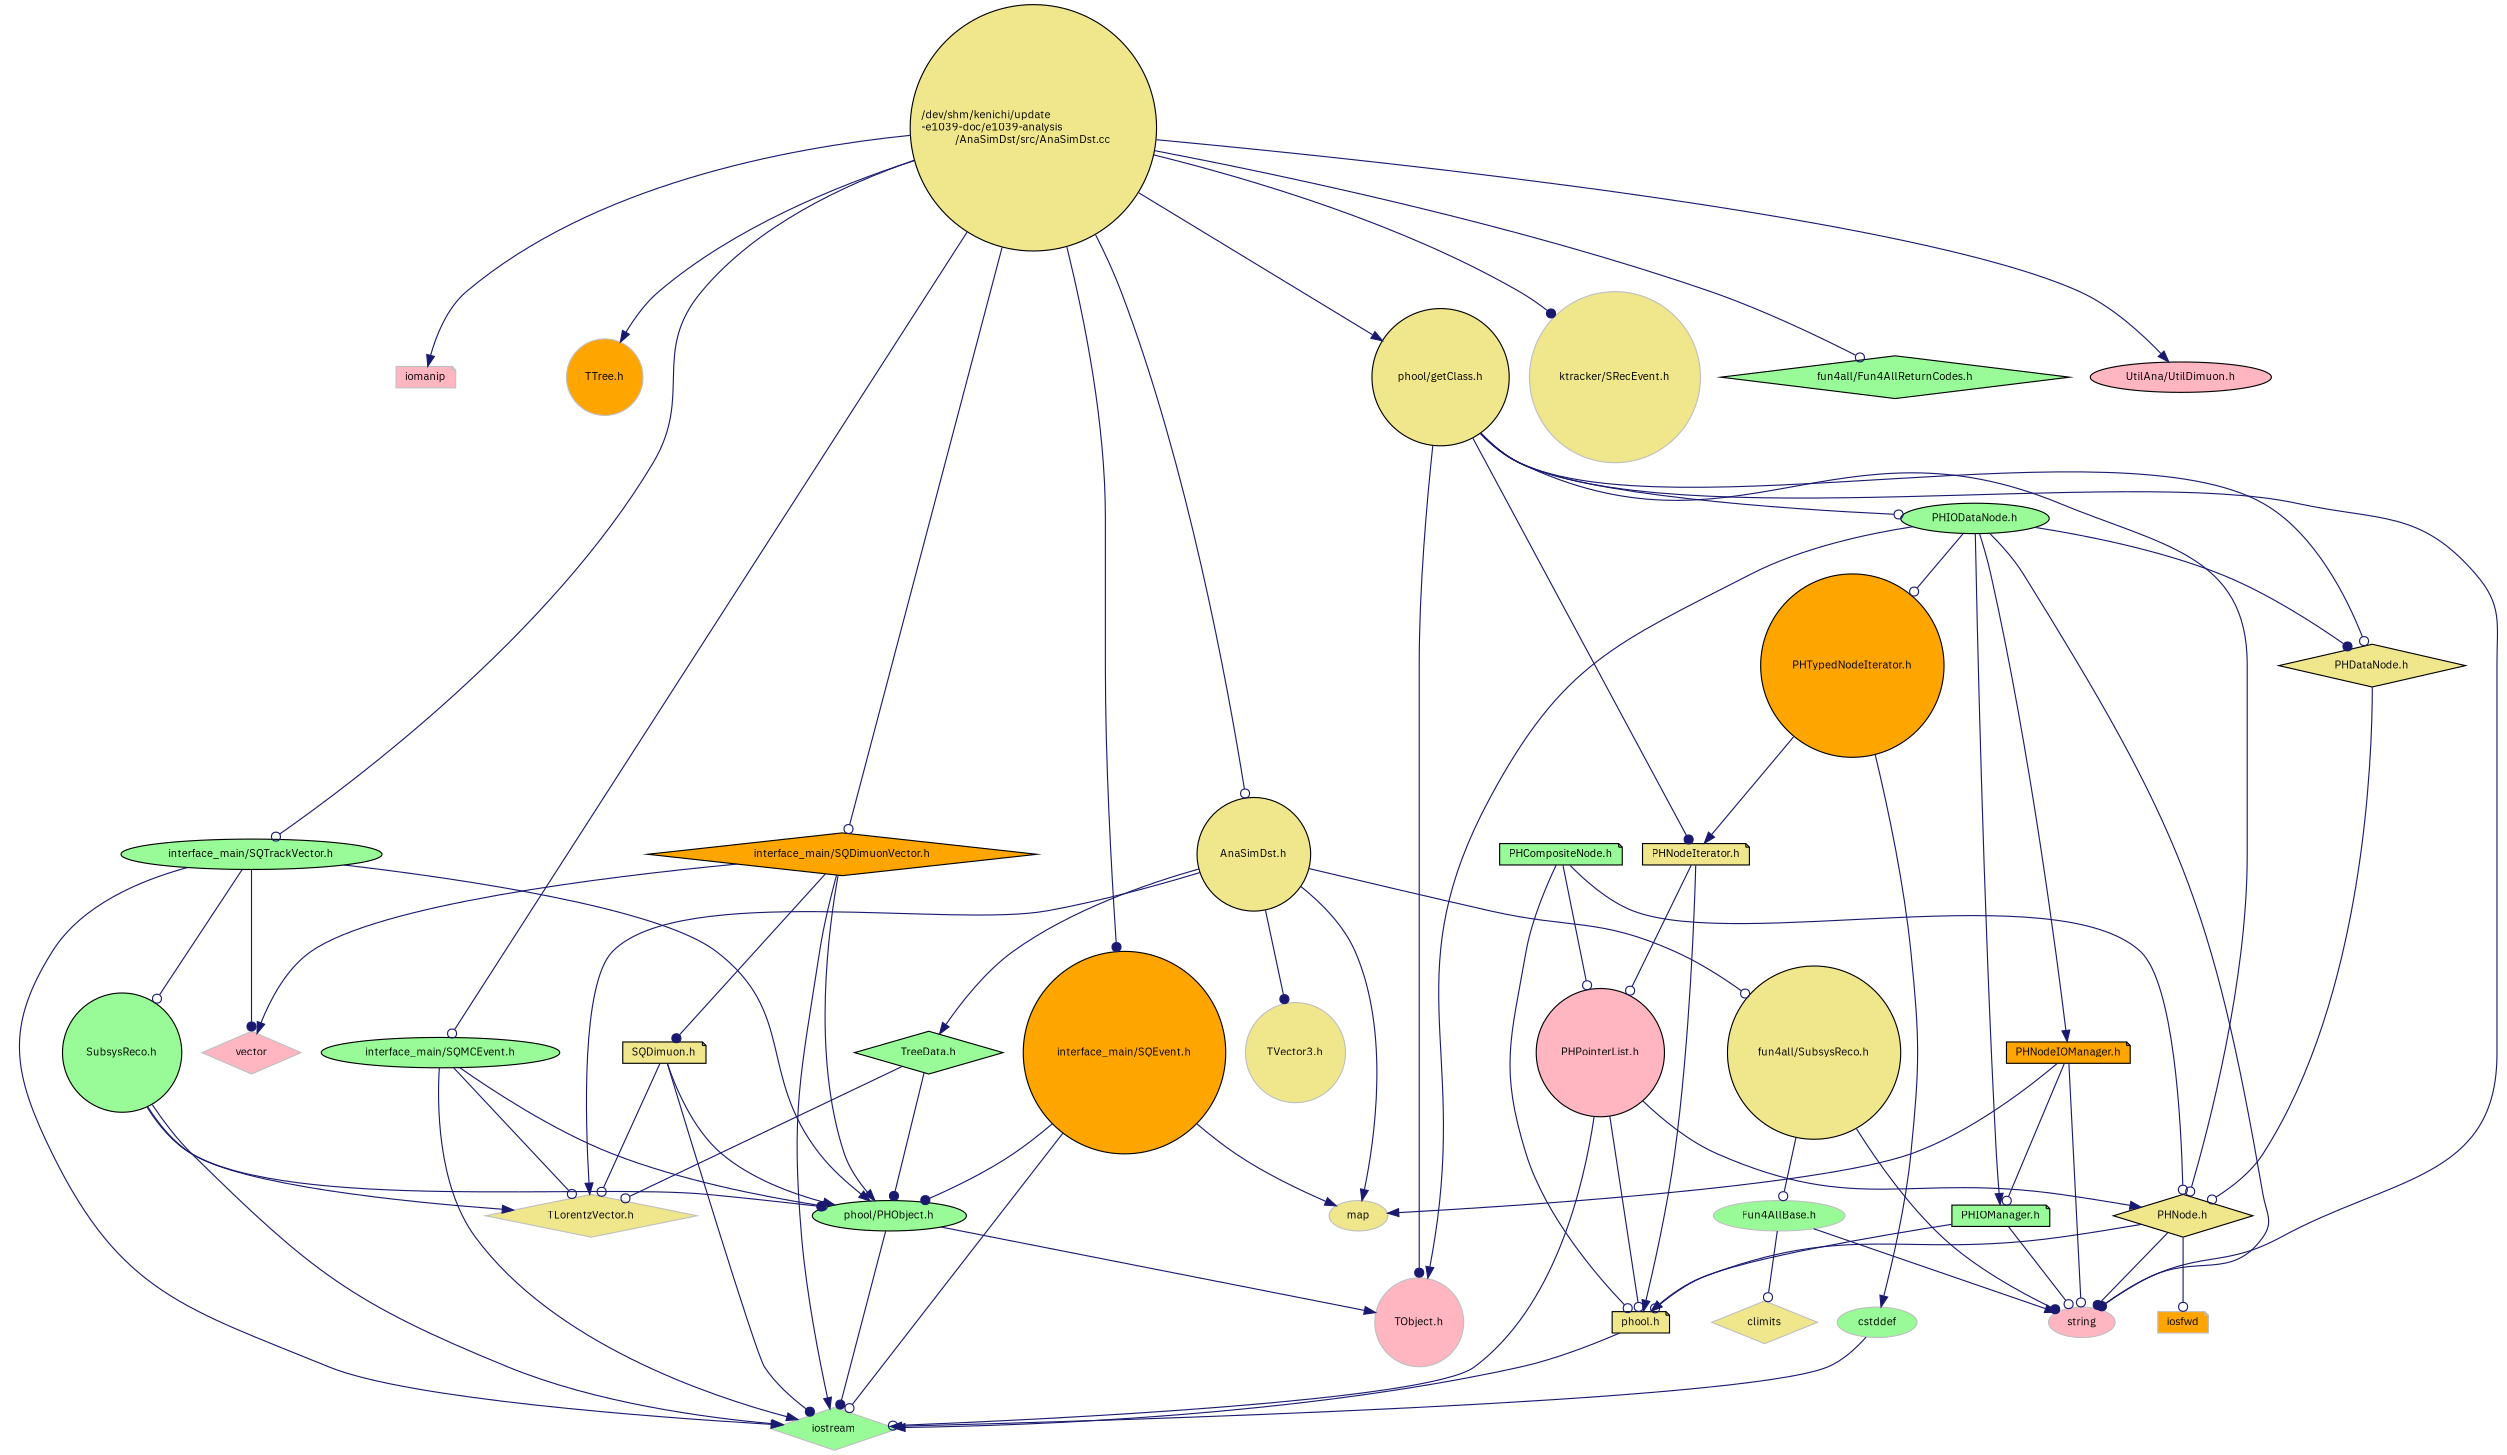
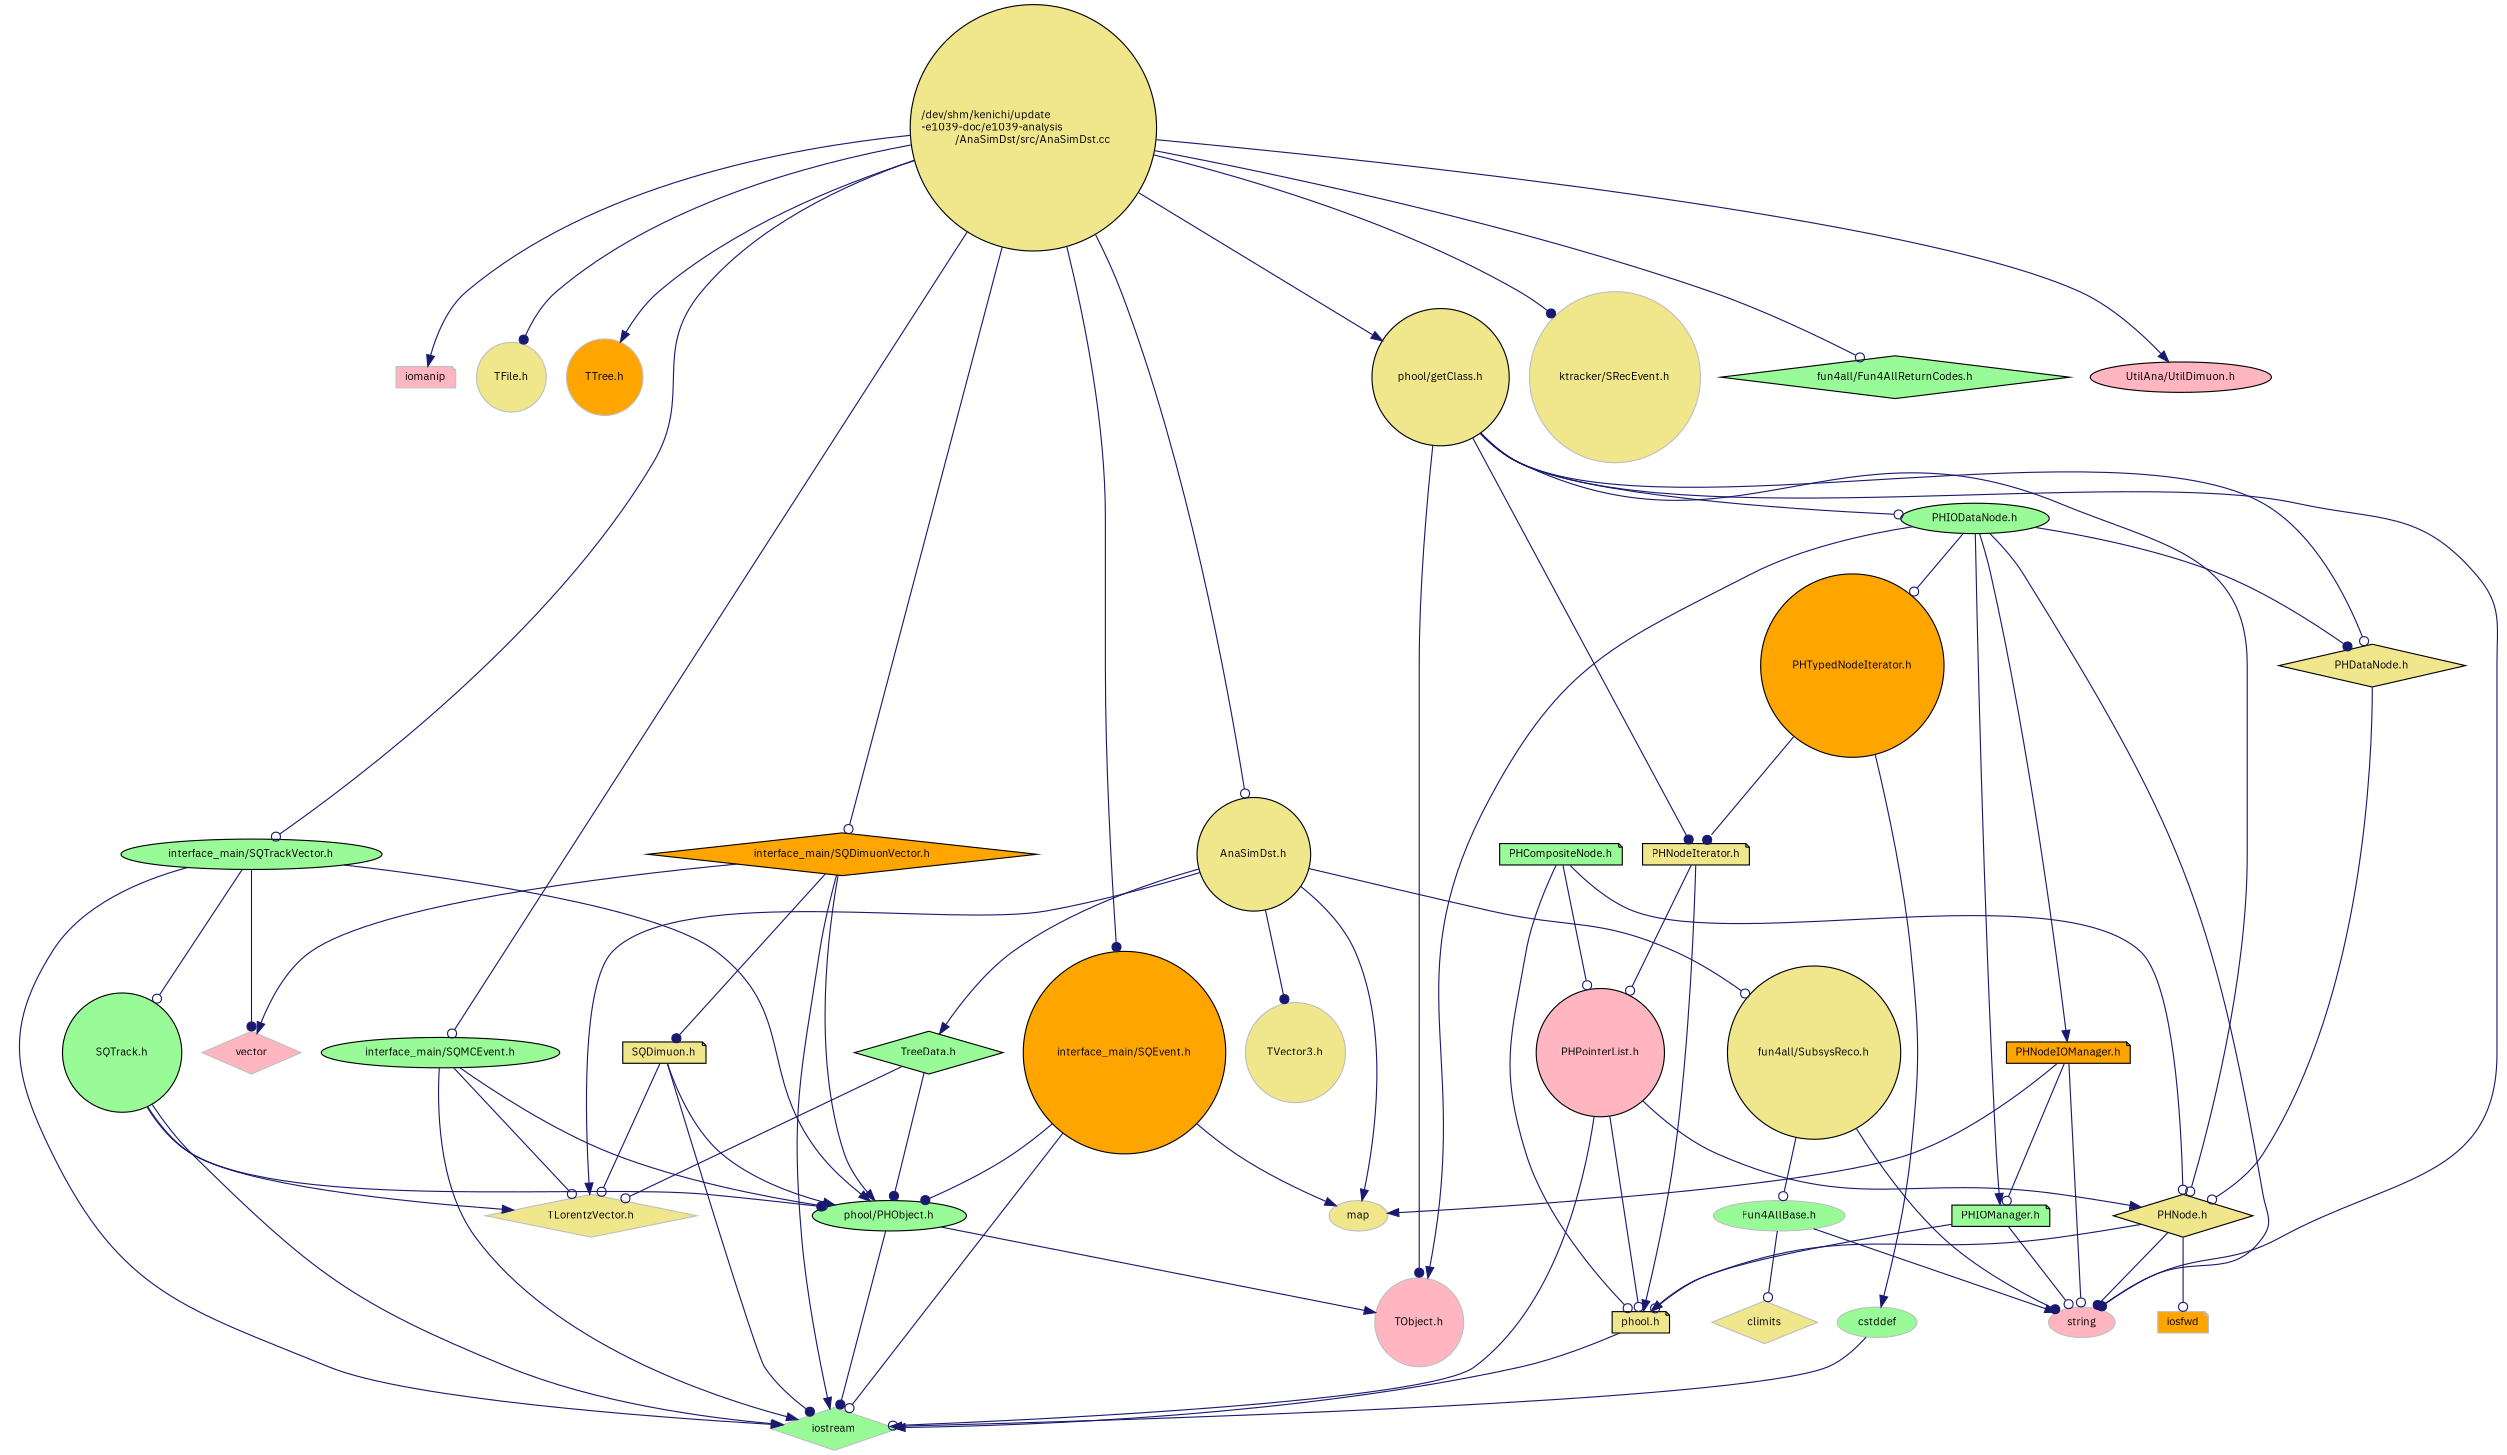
none -> (511, 377)
(1753, 786) -> (1753, 786)
(122, 1053) -> (122, 1053)
